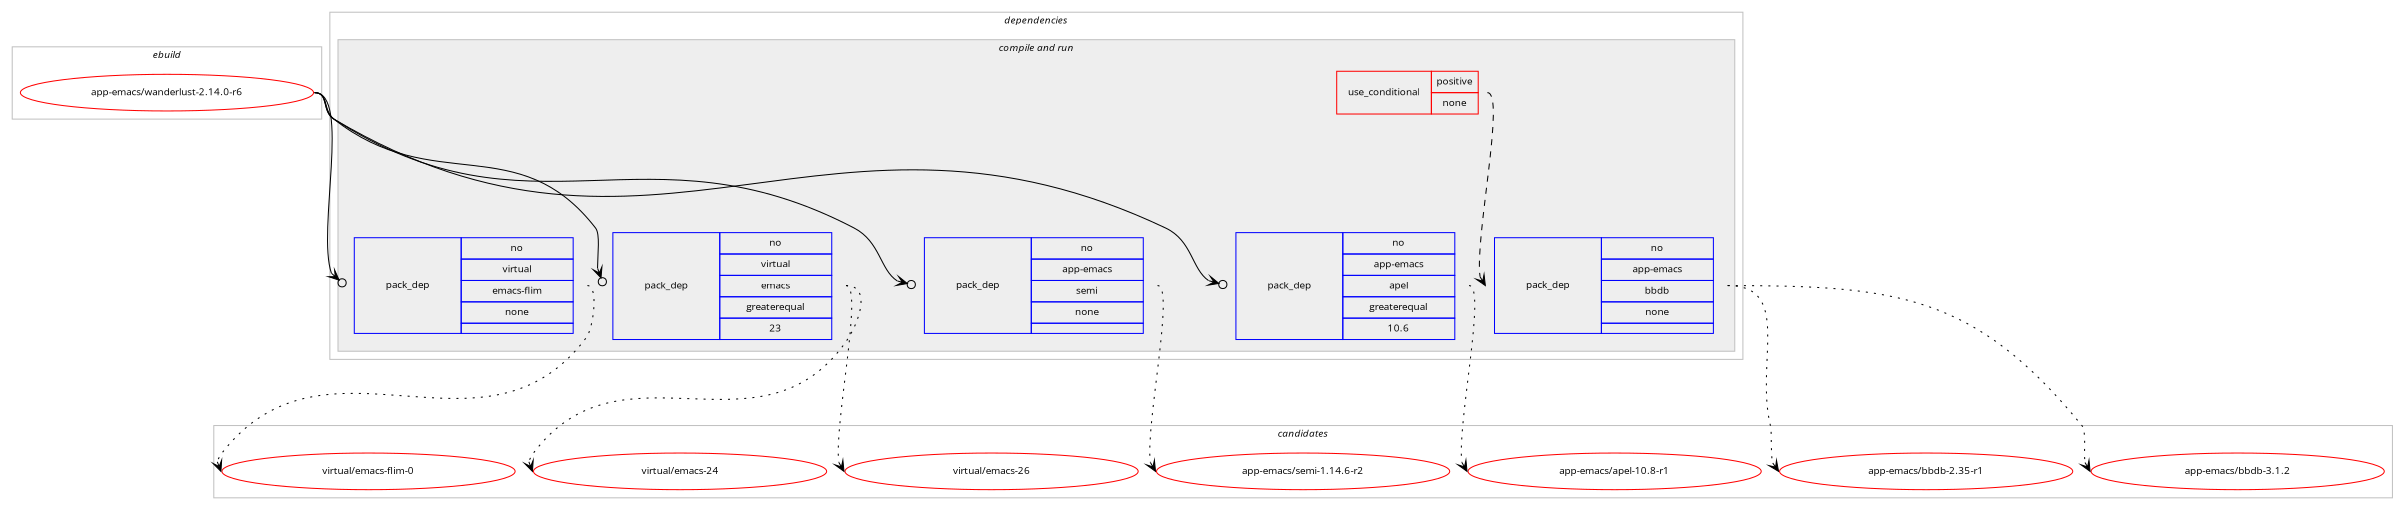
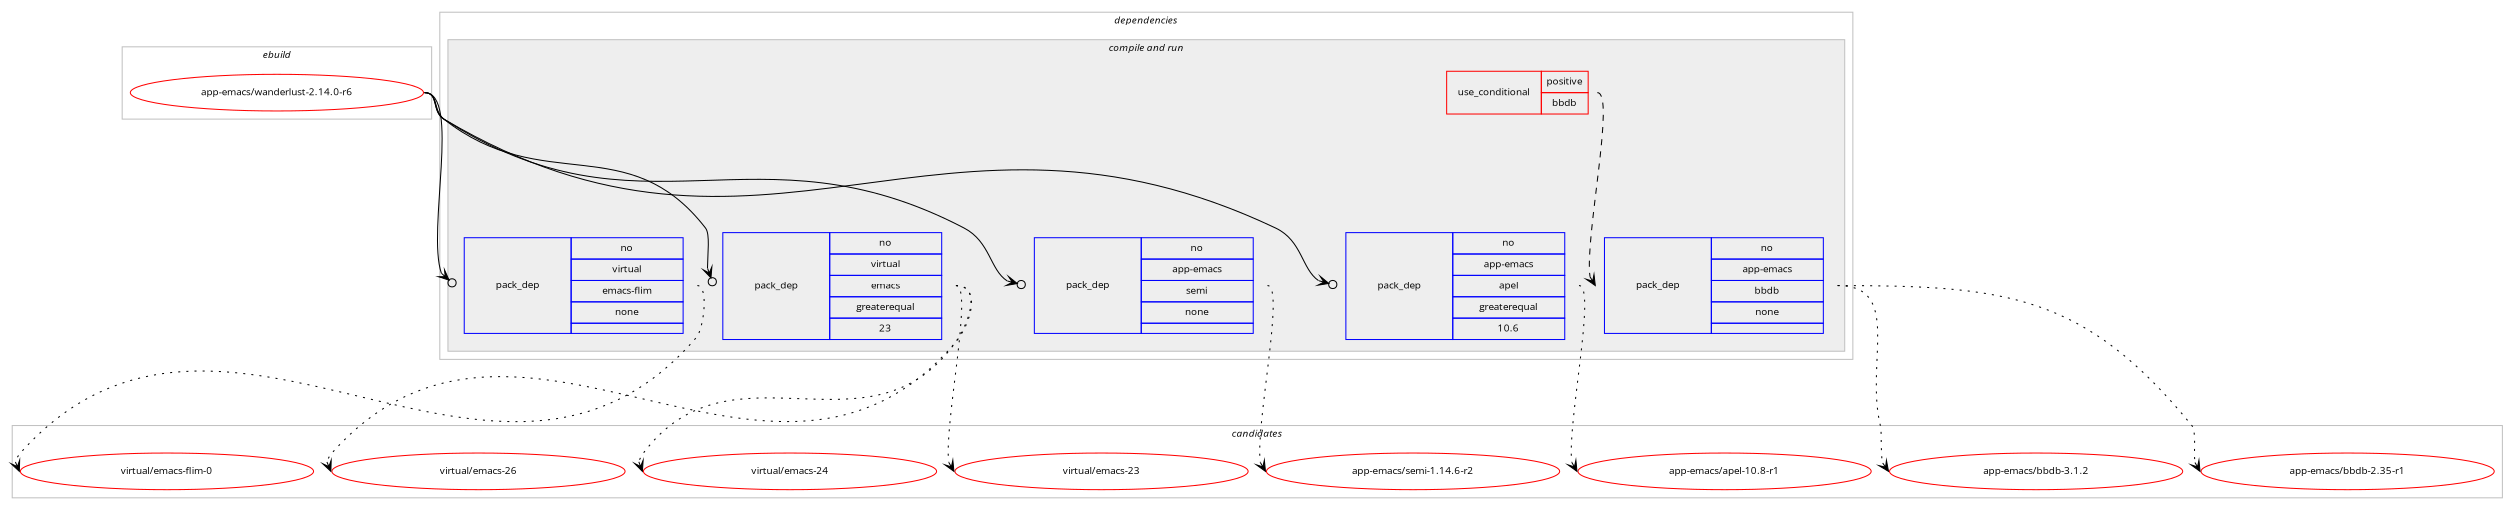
(1455, 103) -> (1565, 103)
none -> (1102, 471)
